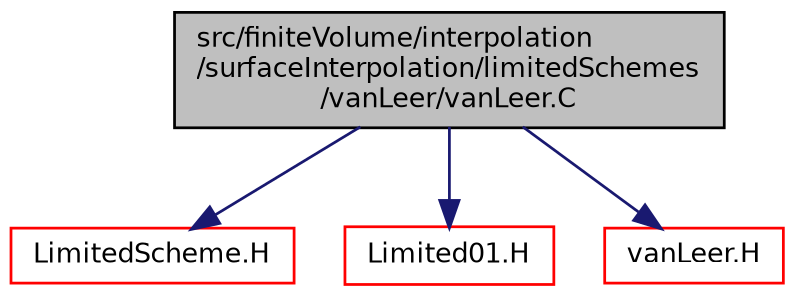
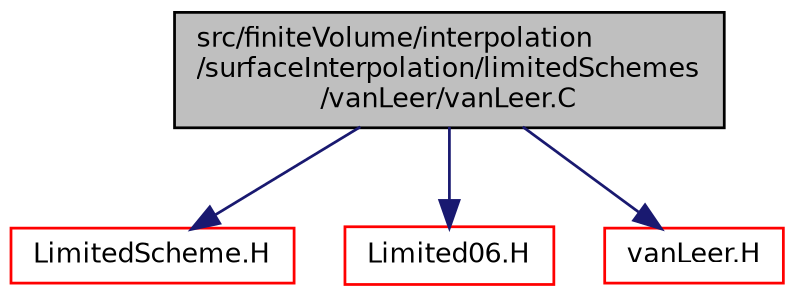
(449, 256) -> (449, 256)
